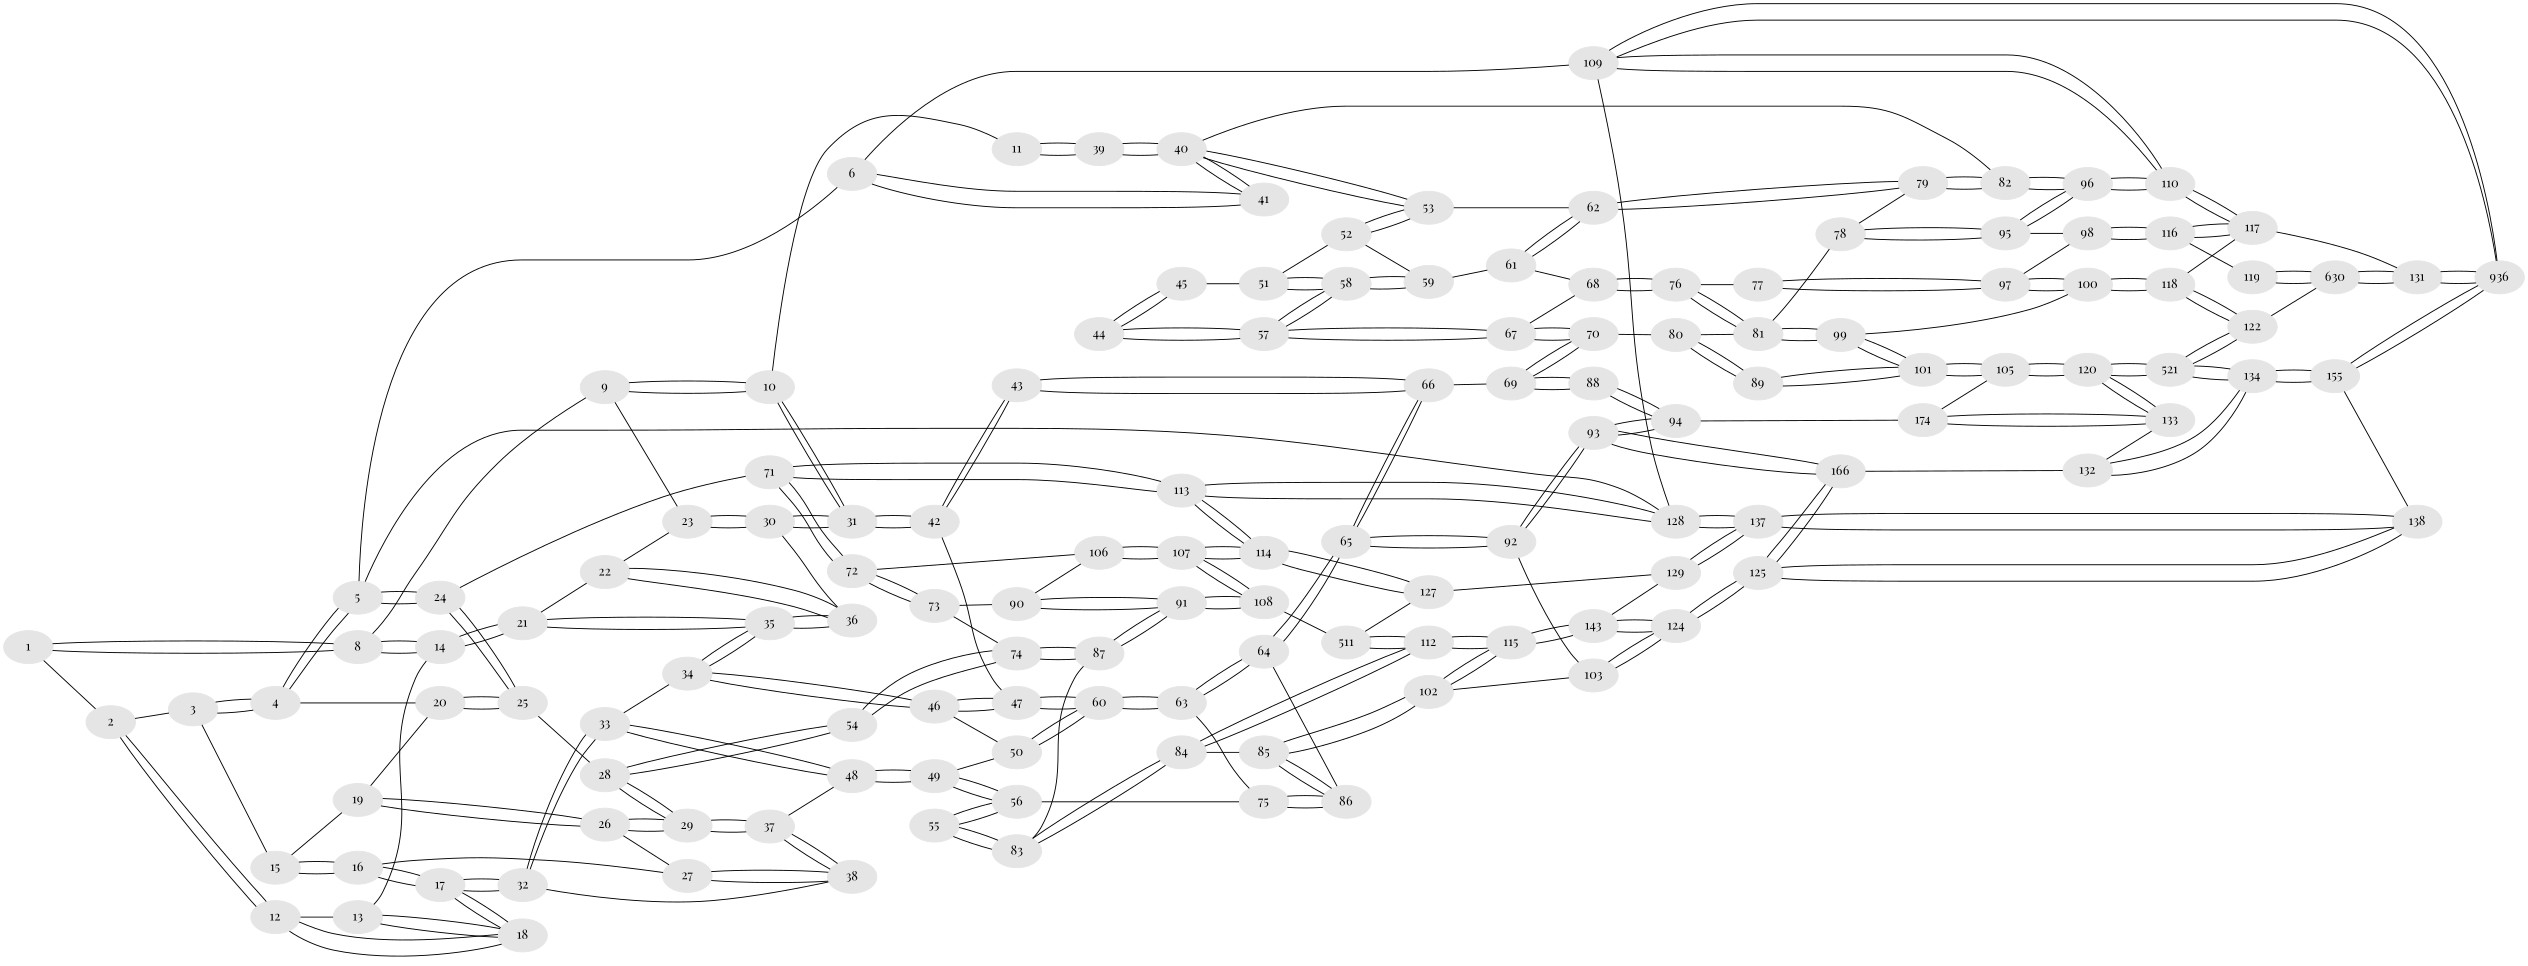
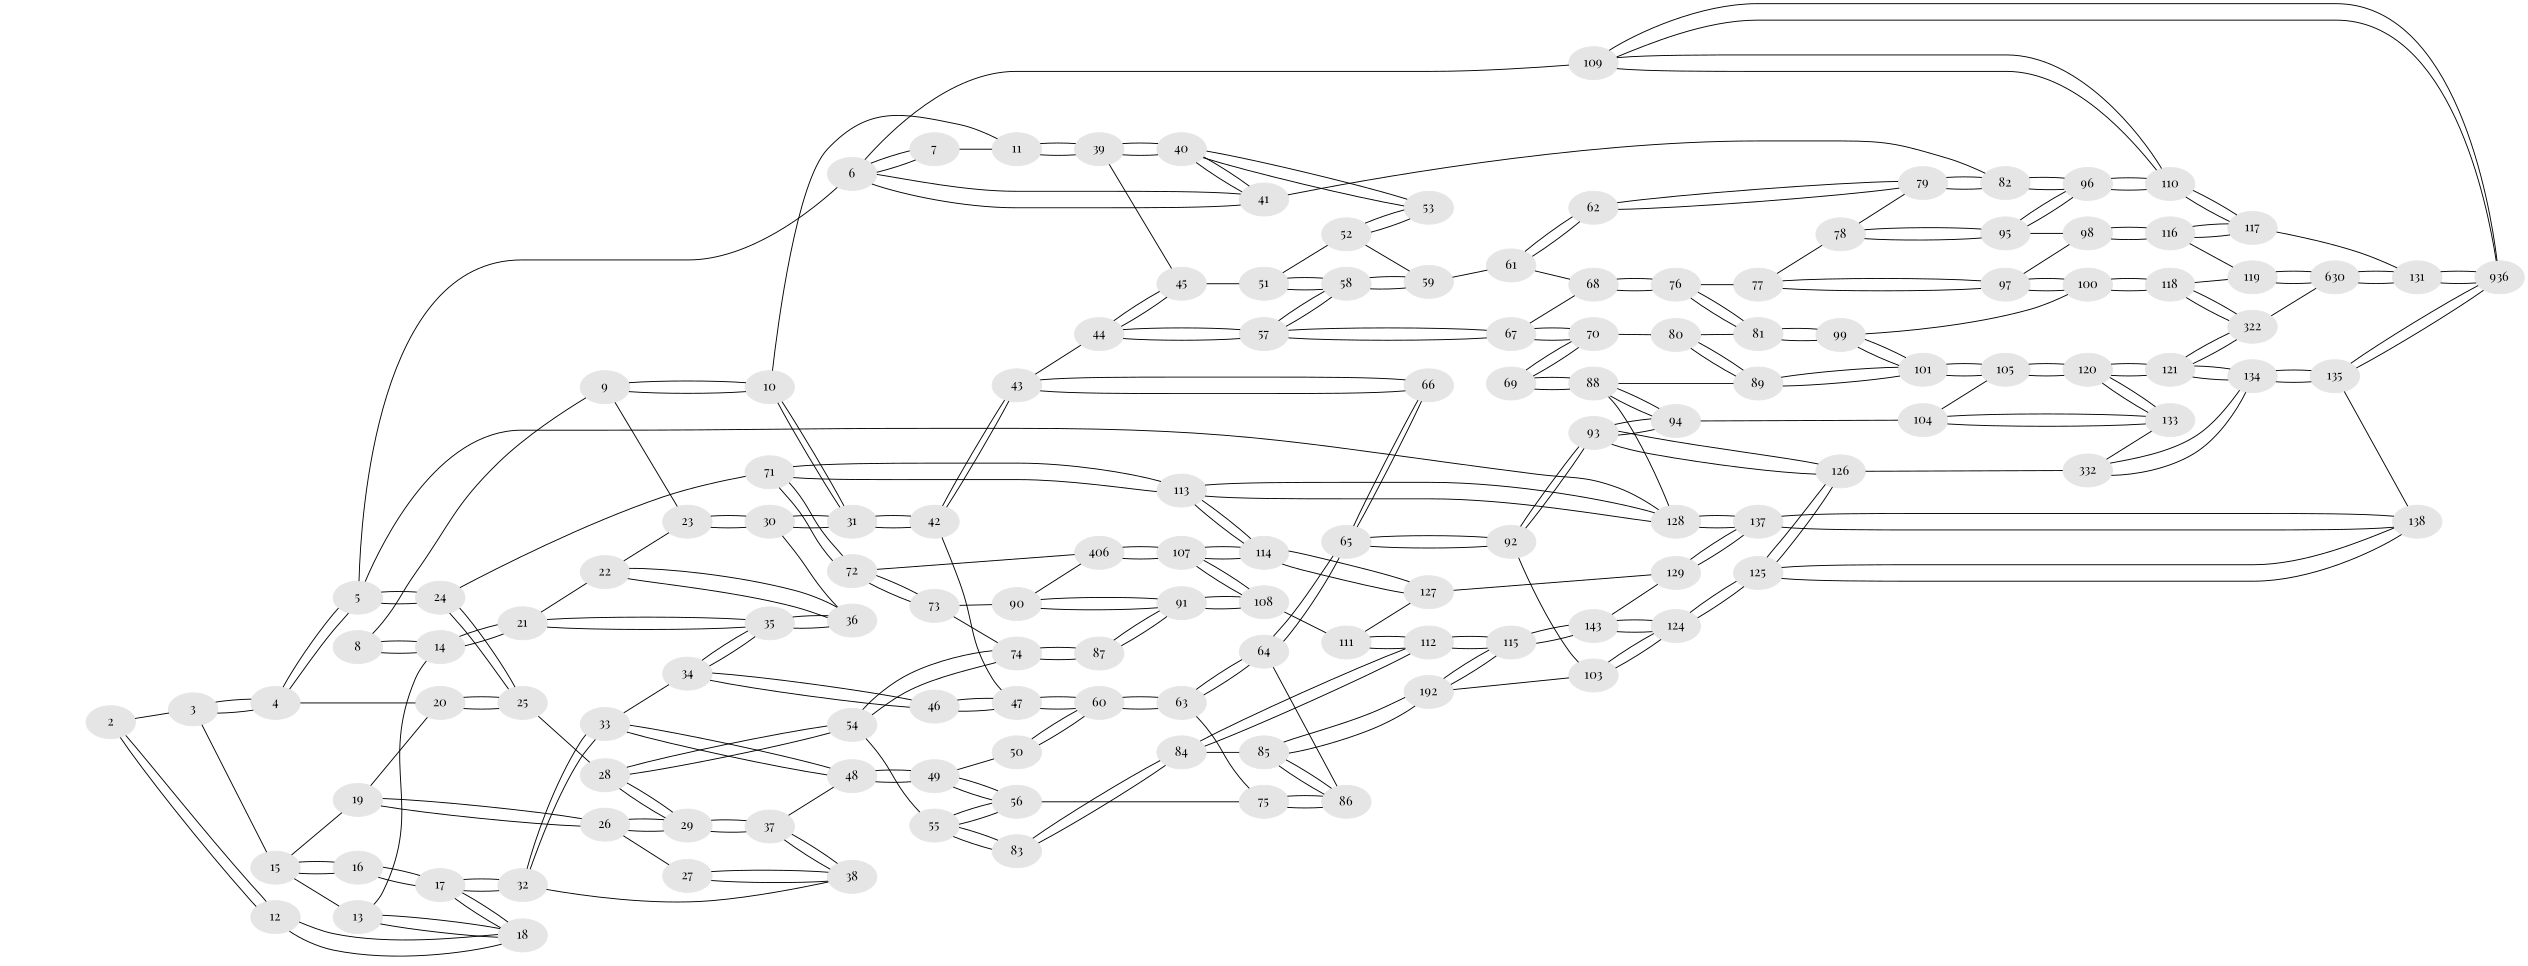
(1582, 106) -> (1637, 146)
none -> (934, 149)
(1511, 208) -> none
none -> (1140, 216)
(2207, 260) -> (2211, 281)
(1795, 295) -> (1800, 259)
(1632, 304) -> (1641, 446)
(2252, 327) -> (2252, 327)
none -> (1058, 360)
(2170, 370) -> (2170, 370)
(2335, 376) -> (2335, 376)
none -> (1676, 383)
(1470, 384) -> none
(1923, 420) -> (1923, 420)
(2088, 470) -> (2088, 470)
(1841, 471) -> (1841, 471)
(1099, 553) -> (1099, 553)
(1346, 643) -> (1346, 643)
(28, 647) -> none
(1429, 692) -> (1429, 692)
(976, 729) -> none
(1058, 752) -> none
none -> (893, 775)
(523, 859) -> none
(317, 917) -> (317, 892)
